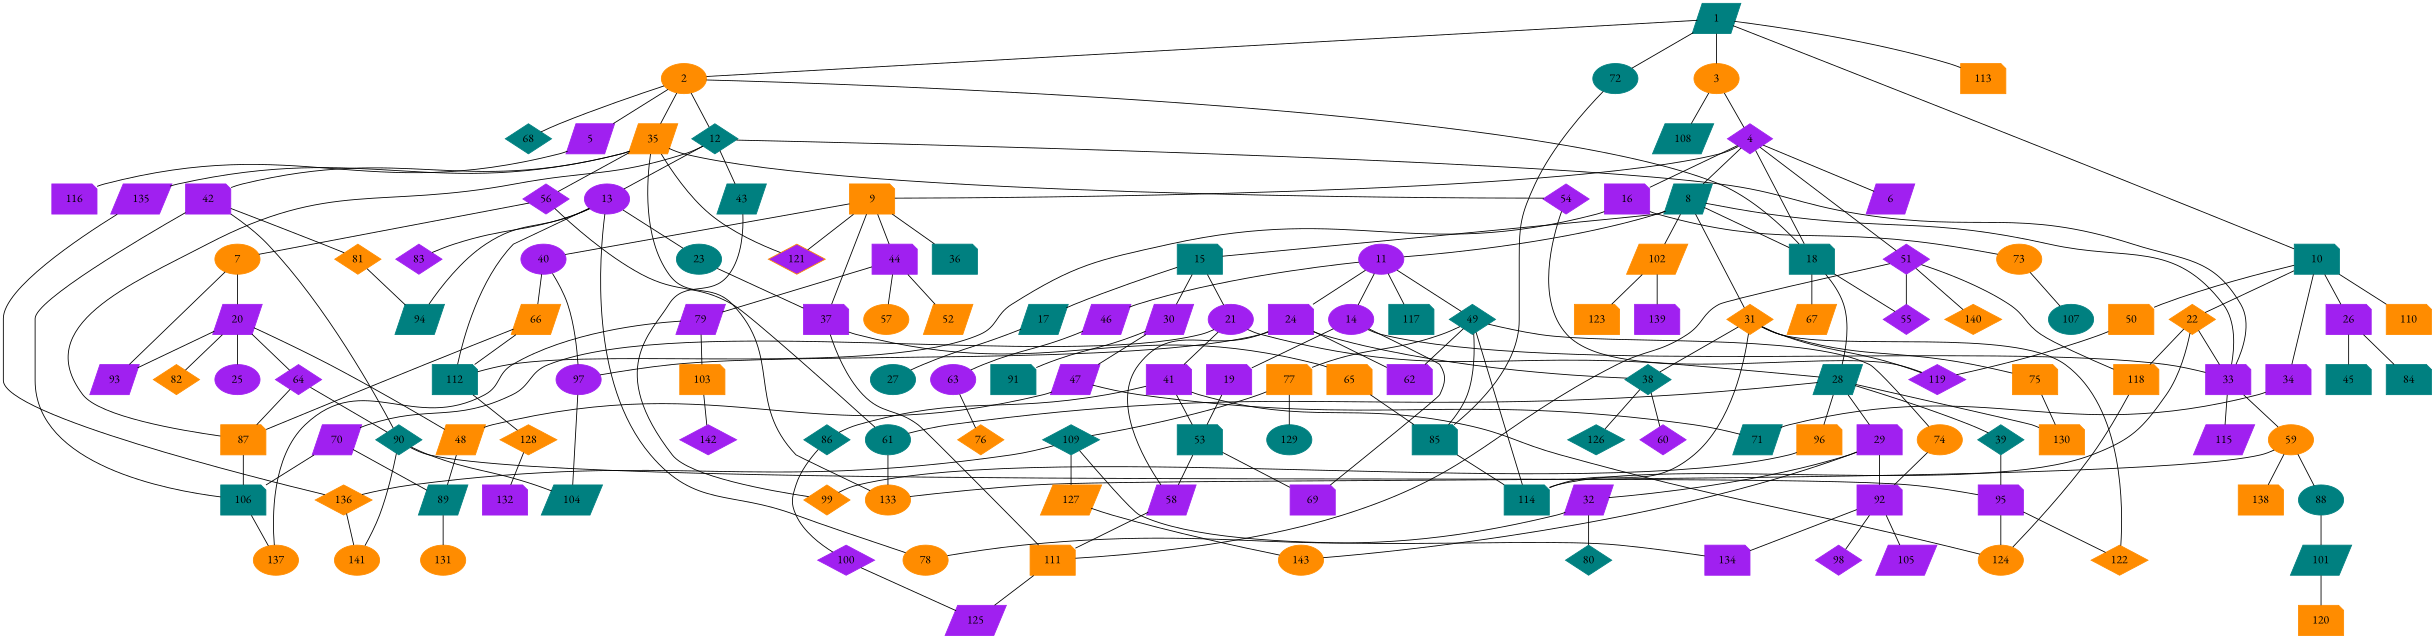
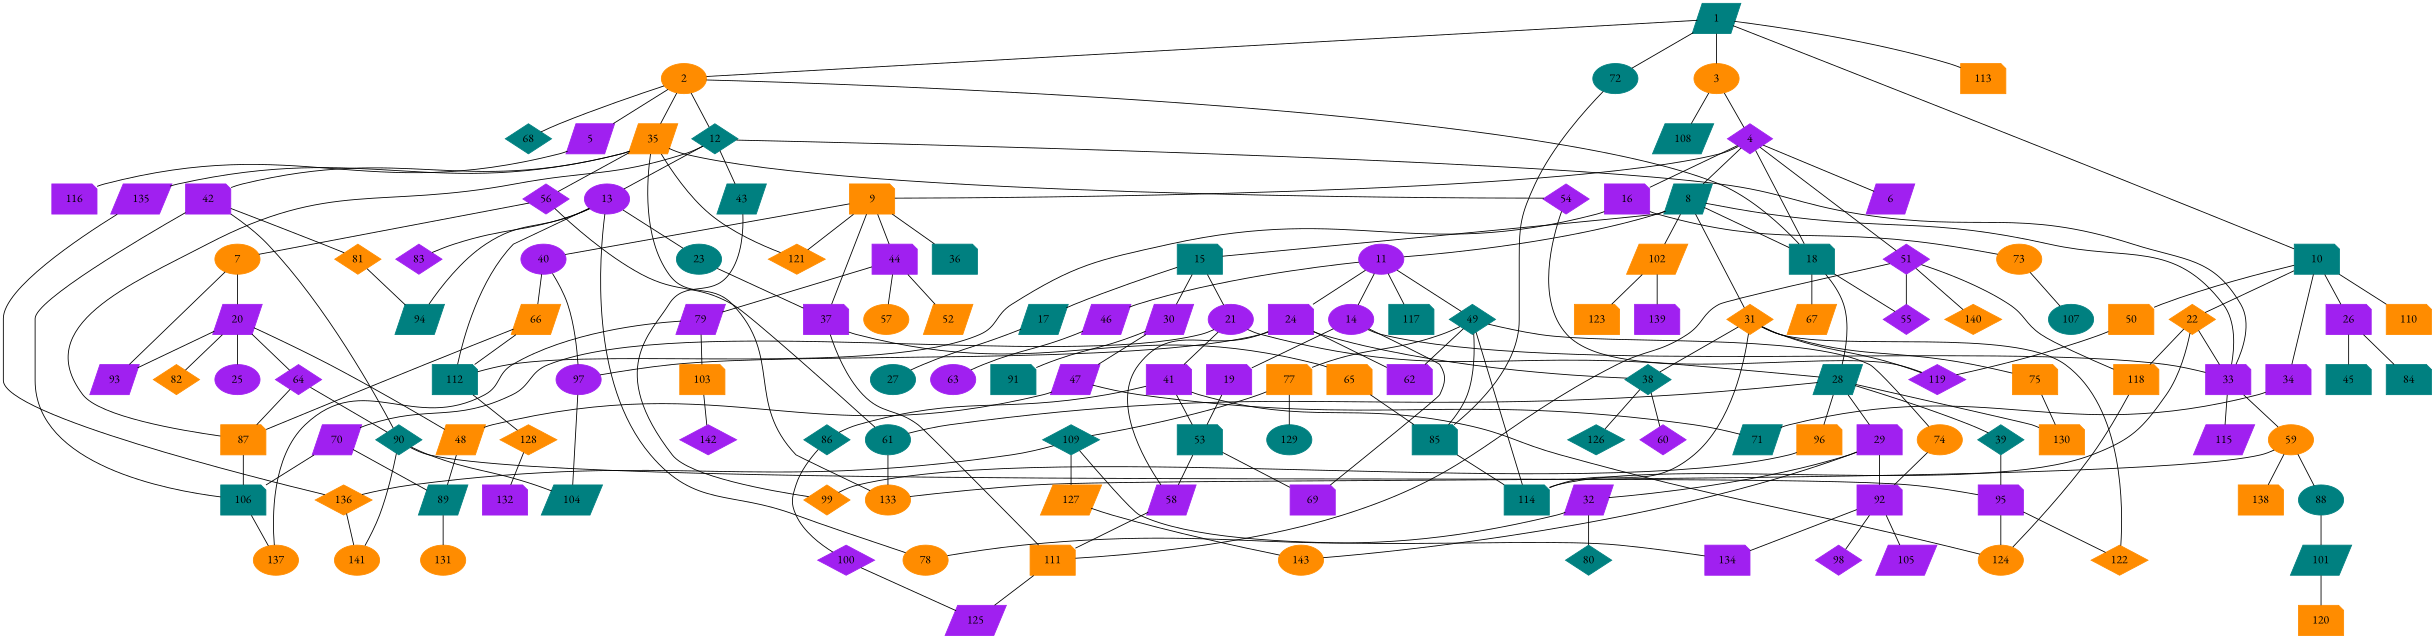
(797, 259) -> (797, 259)
(981, 440) -> none
